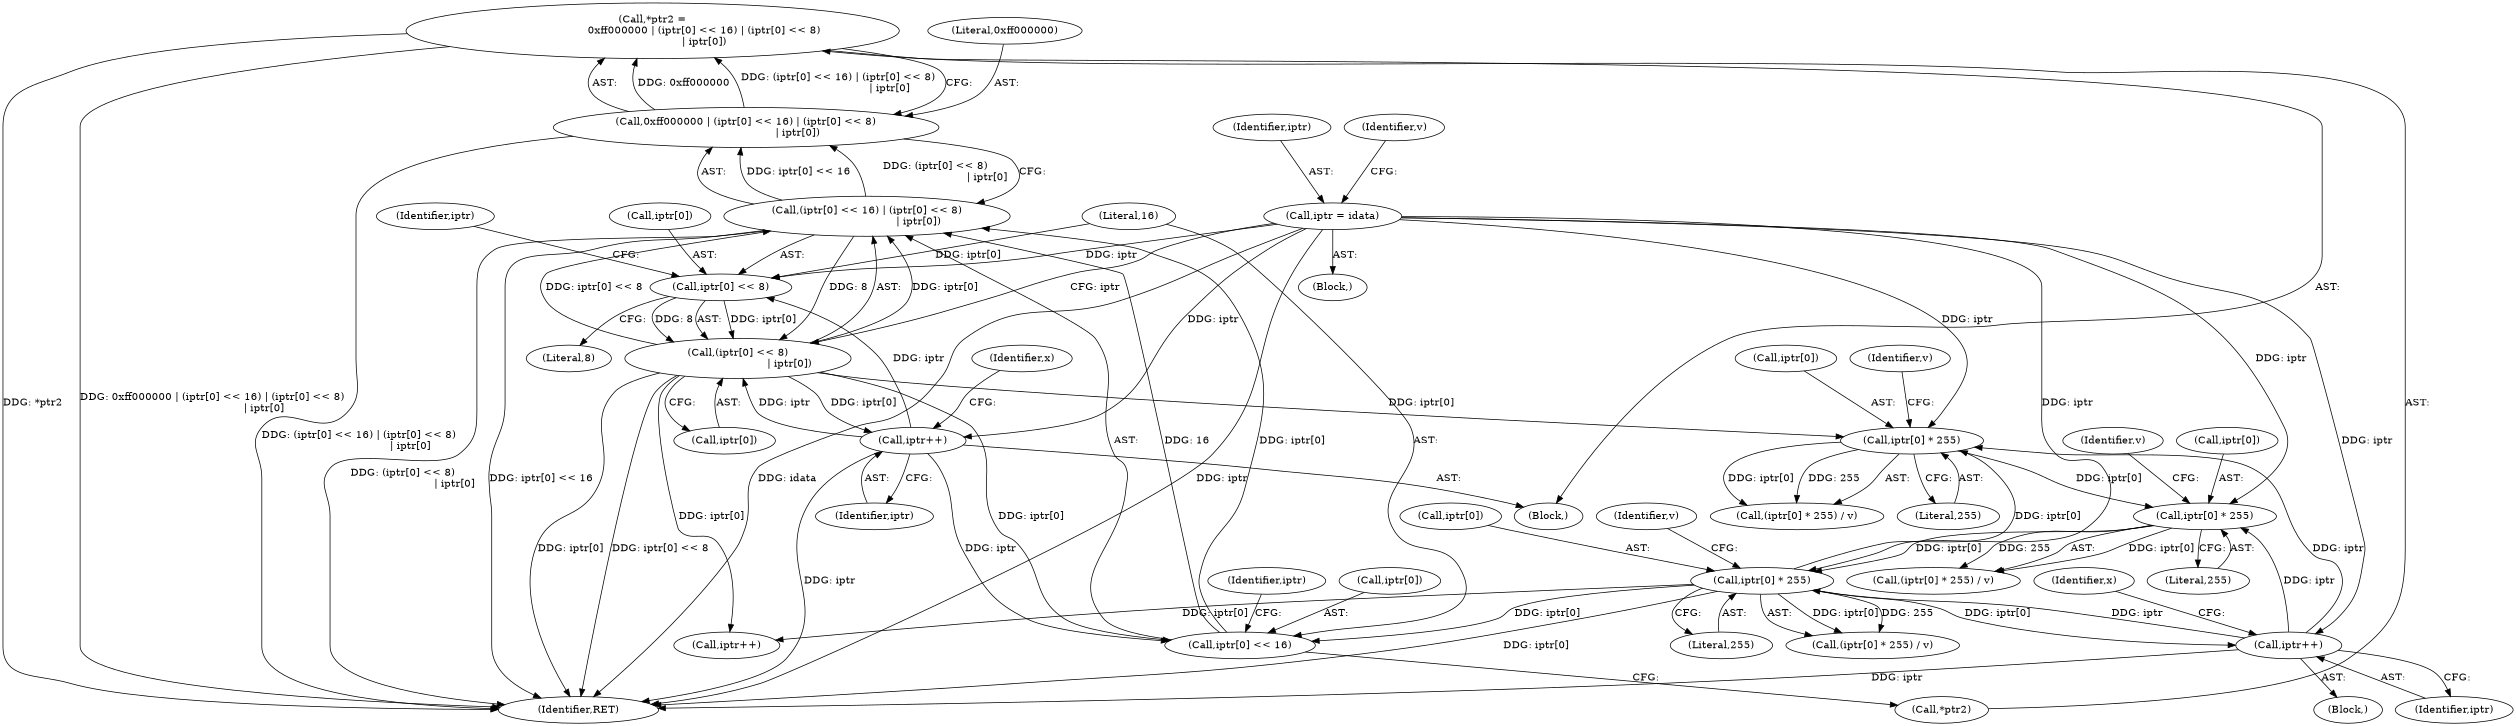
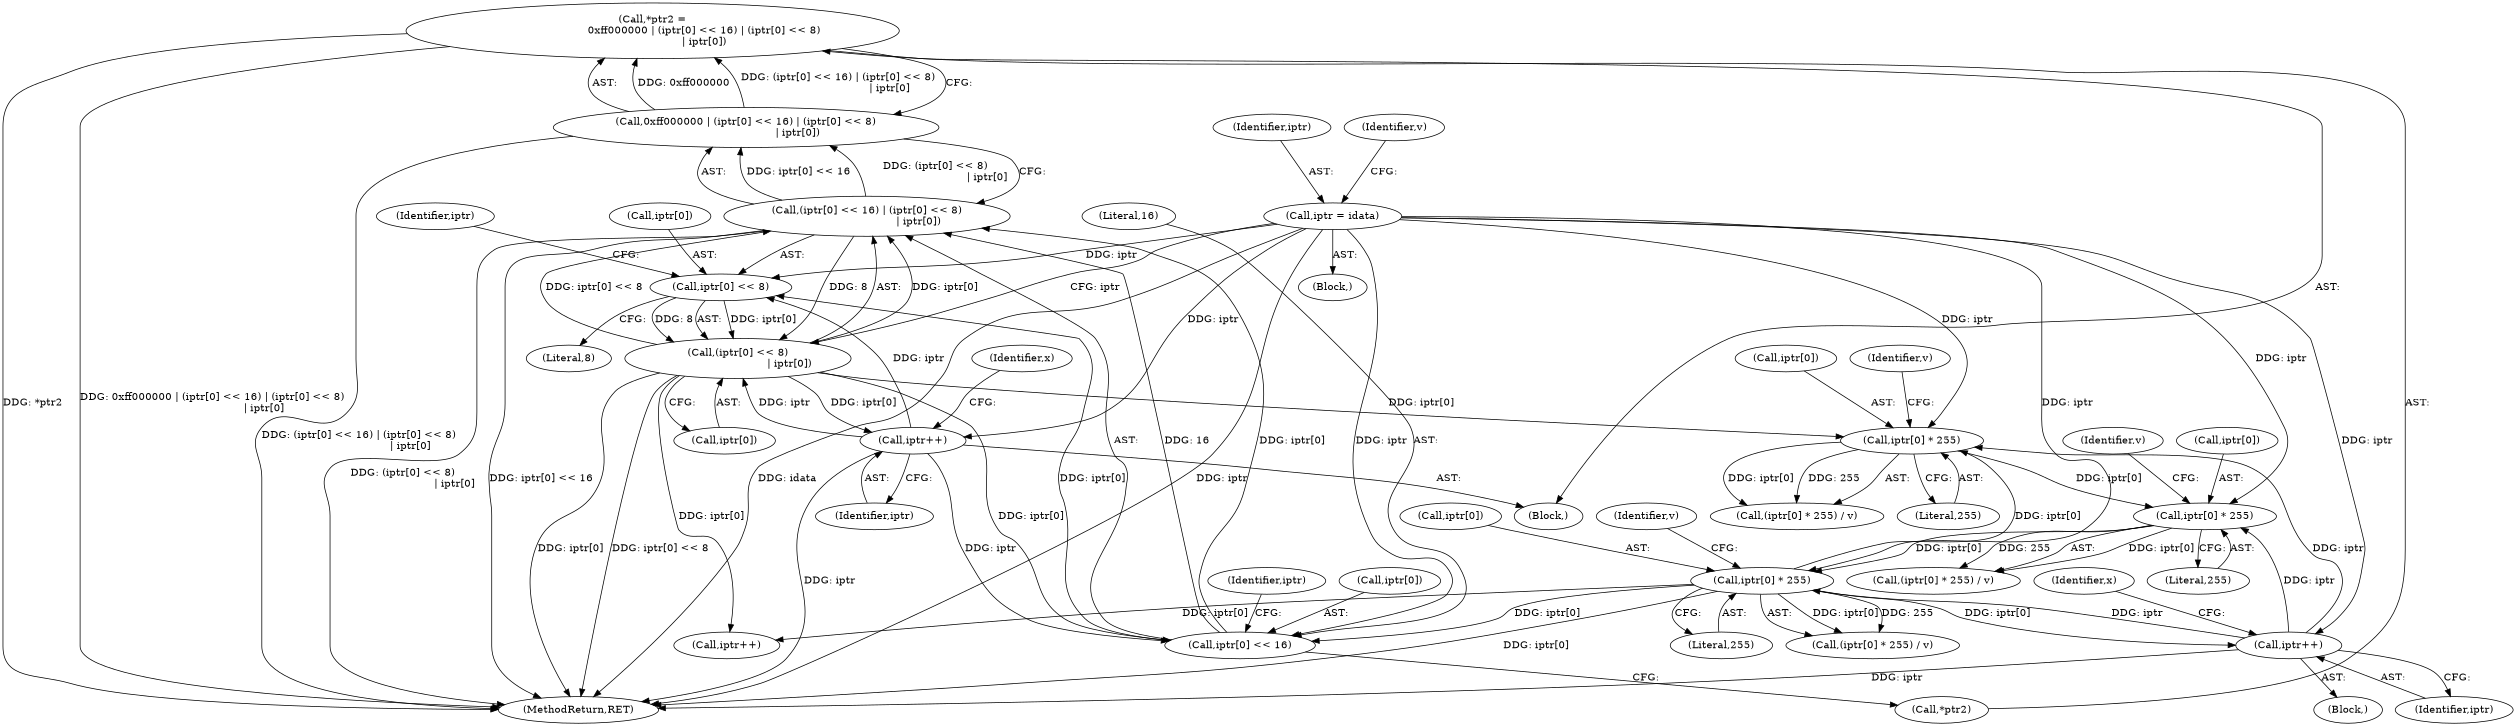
(1005, 31) -> none
(927, 252) -> (1091, 378)
none -> (1363, 512)
(578, 710) -> (578, 710)
